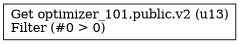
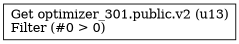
(120, 22) -> (120, 22)
